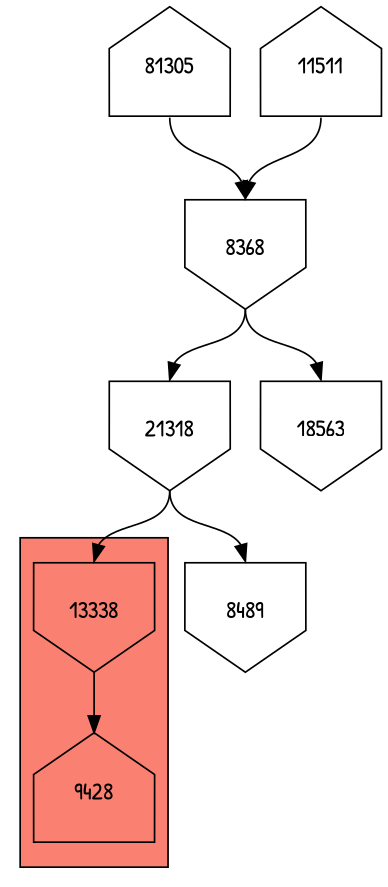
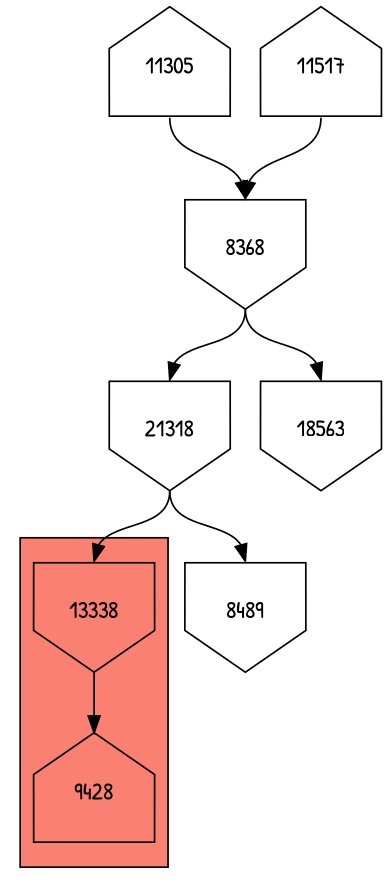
(170, 67) -> (170, 67)
(321, 67) -> (321, 67)
